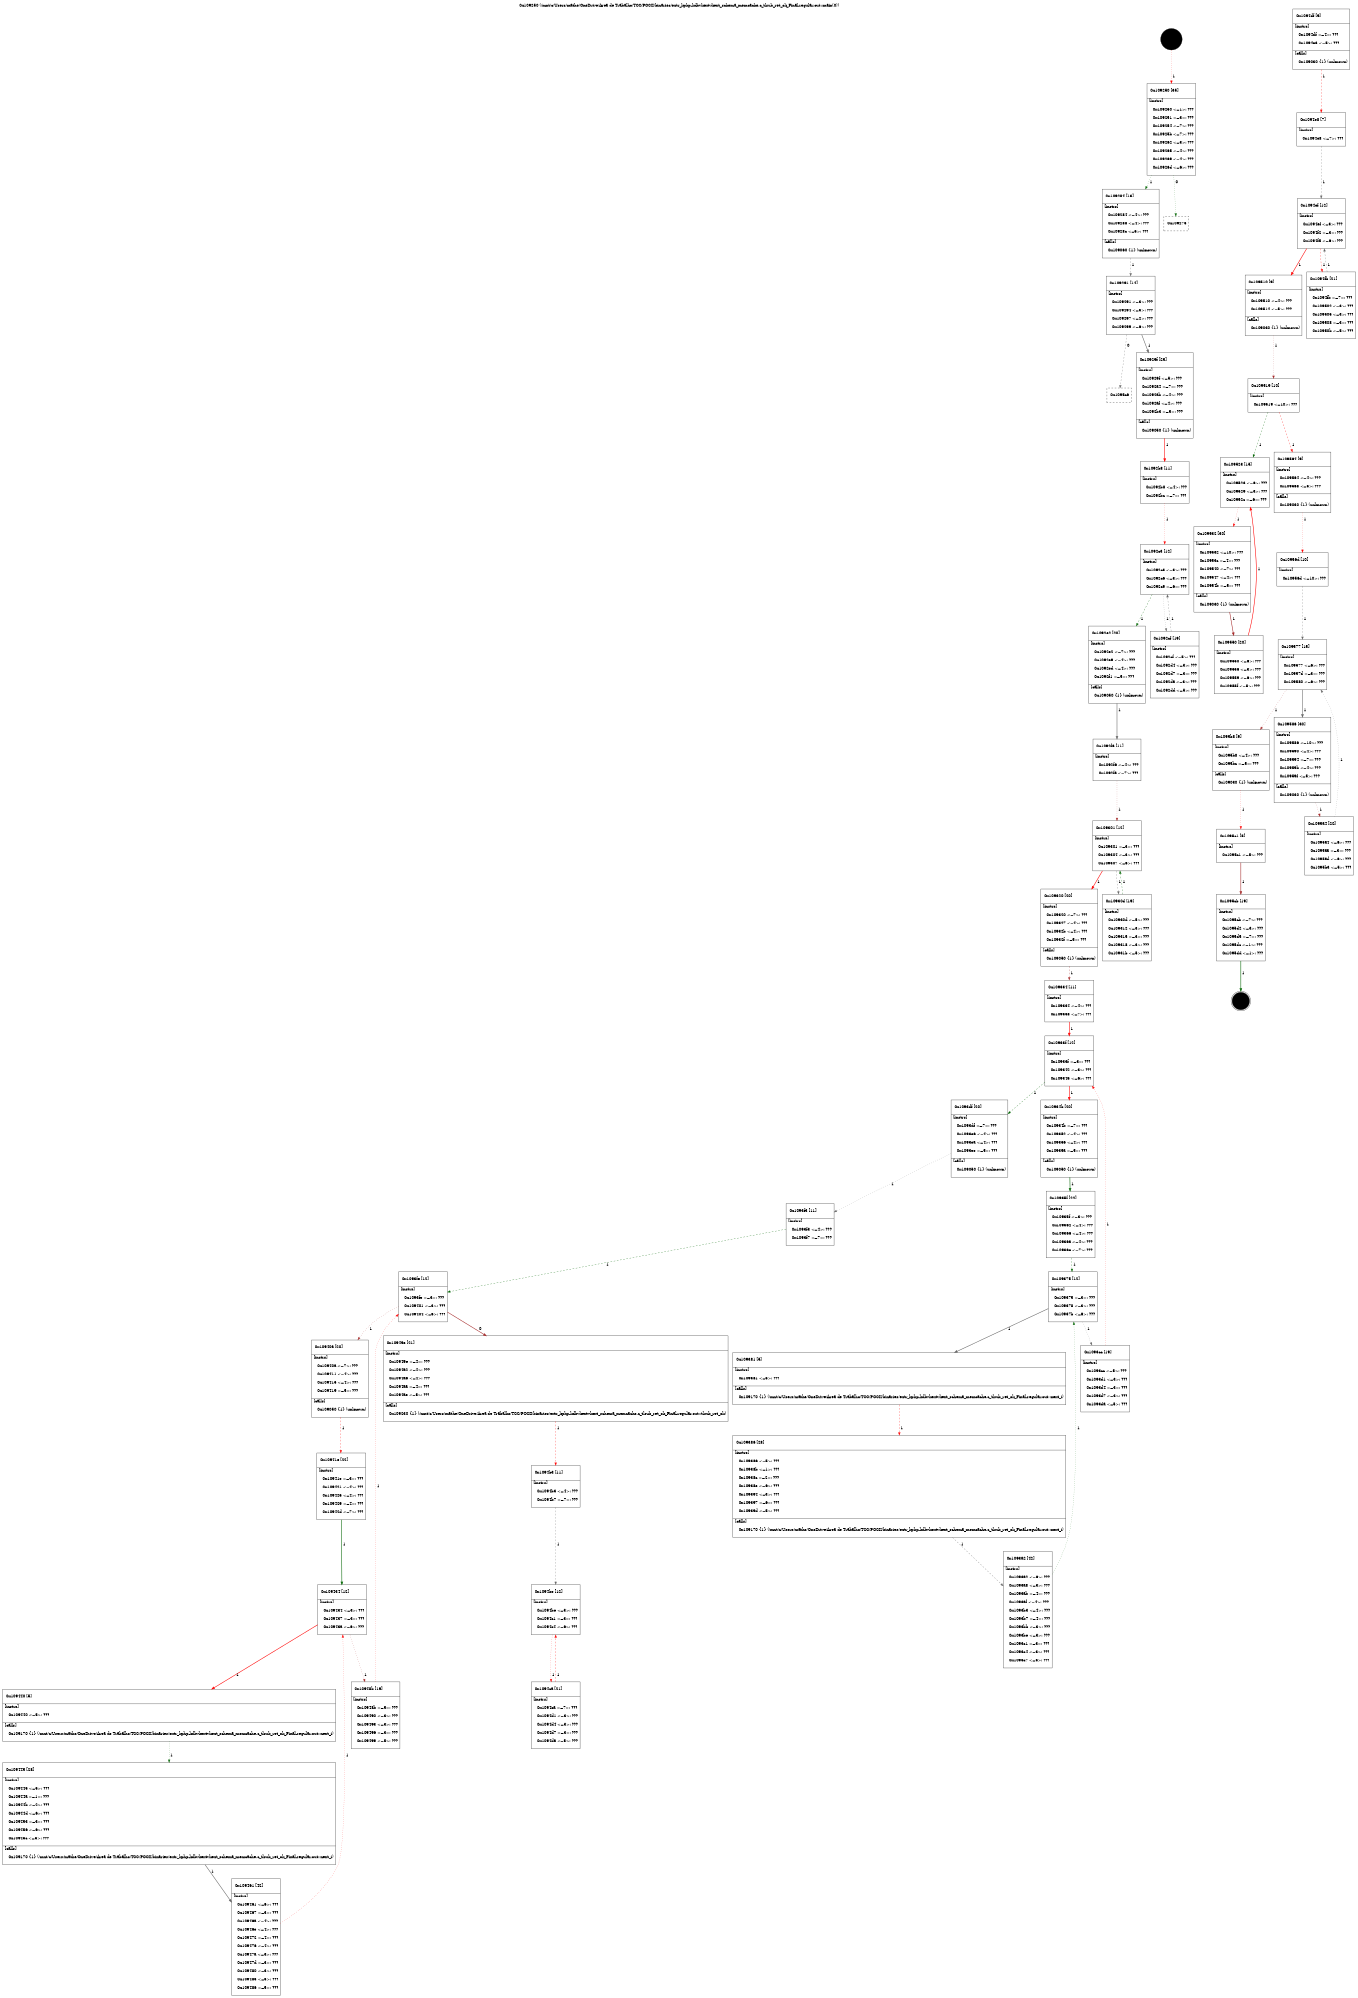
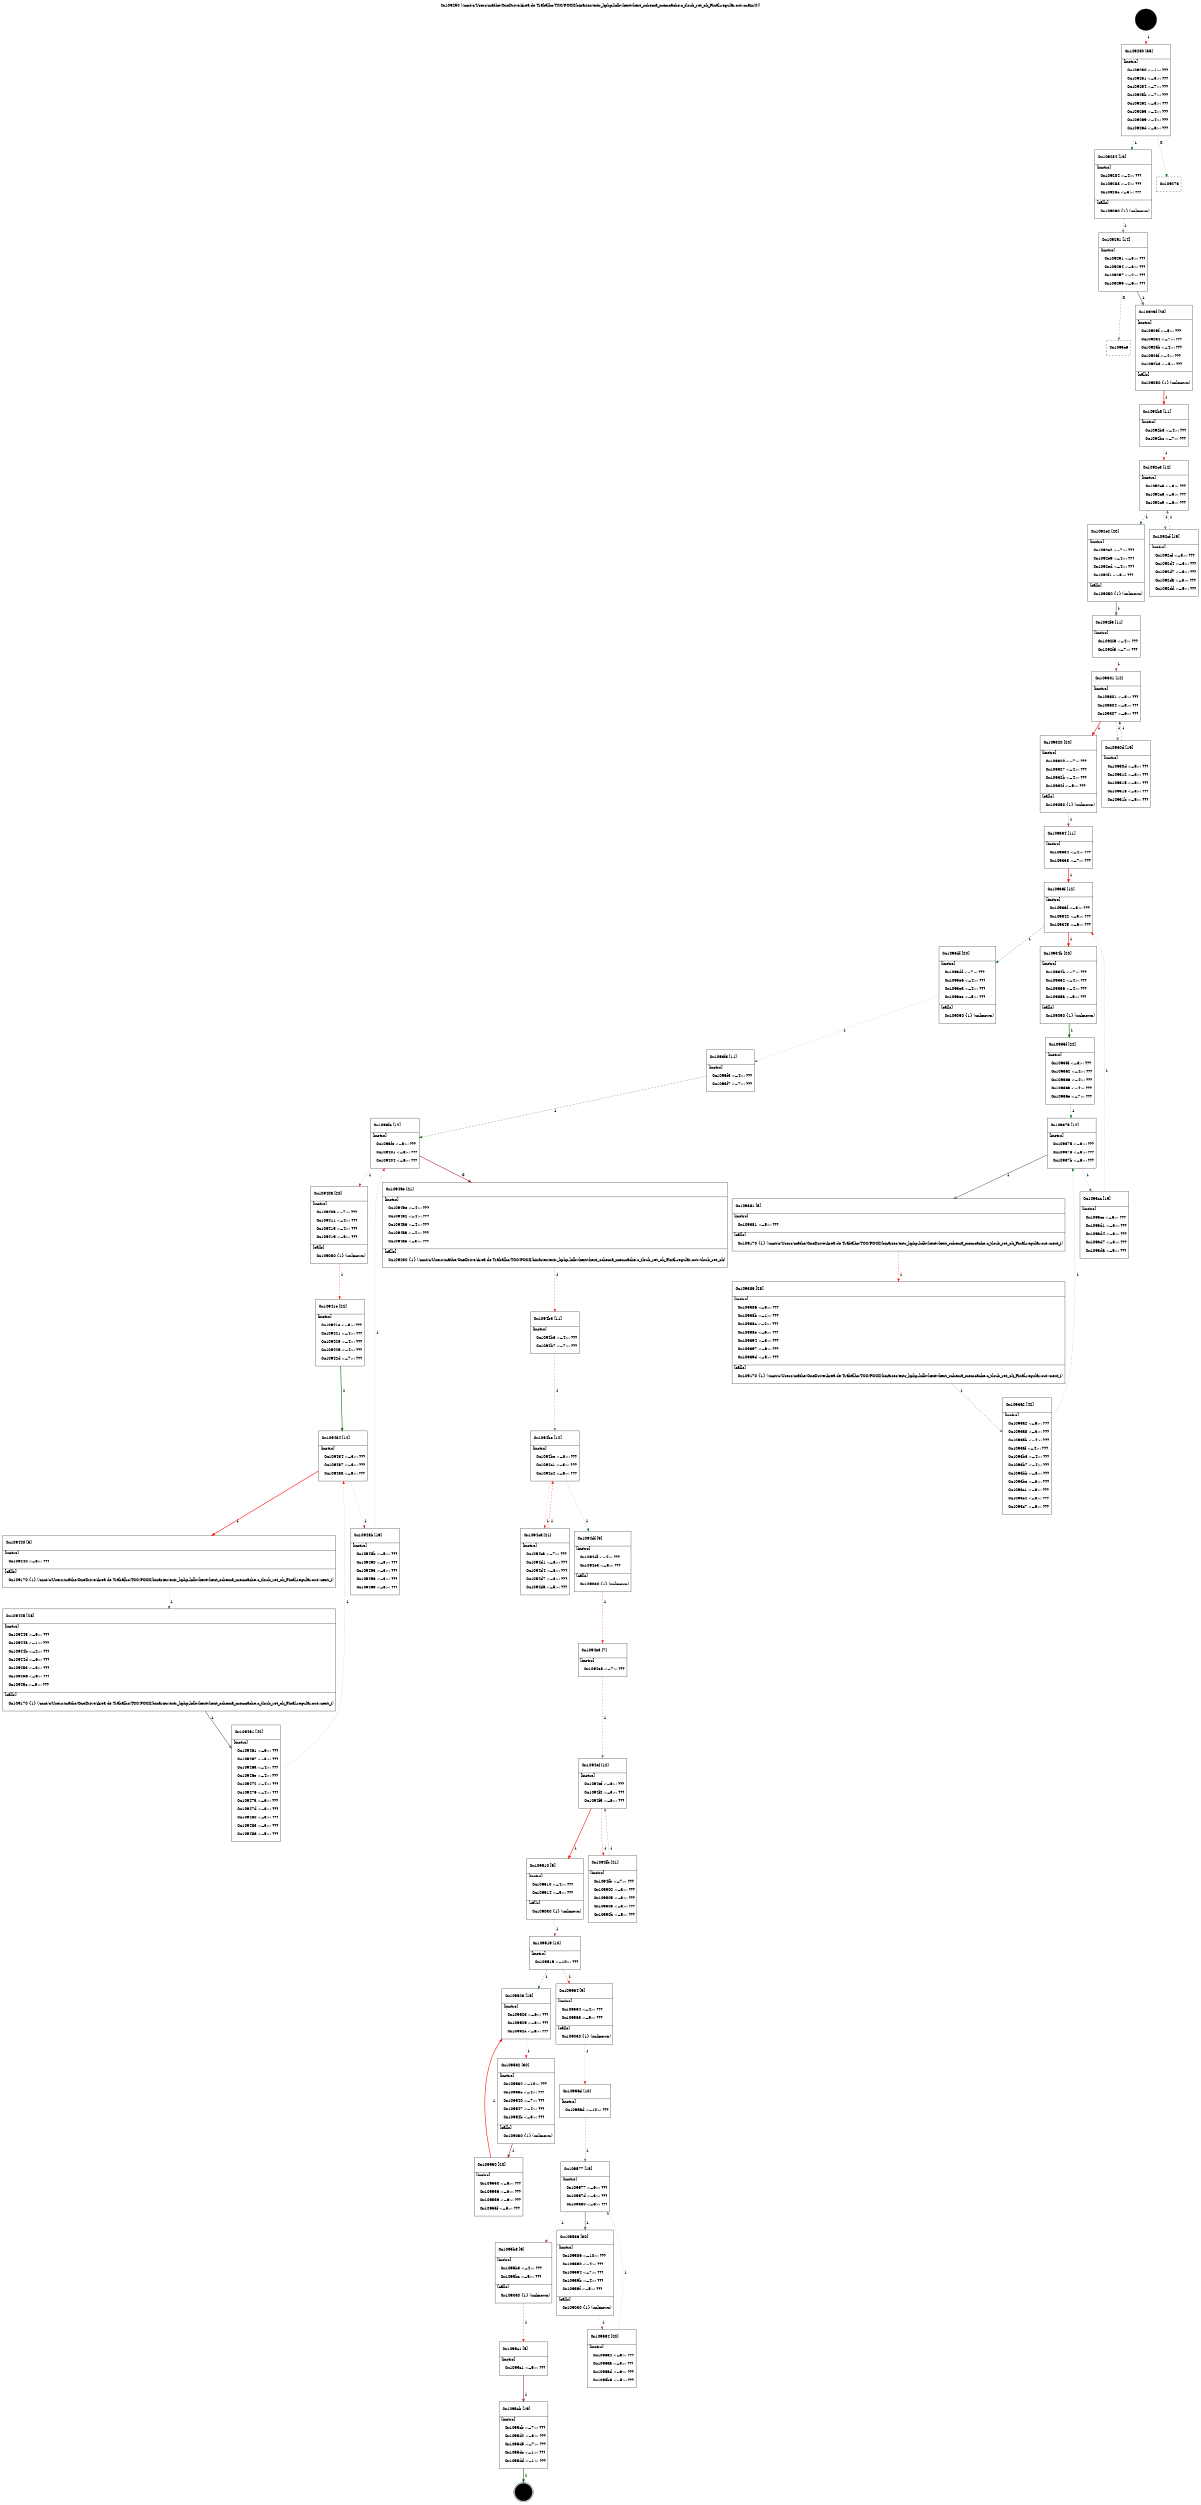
(1241, 808) -> (524, 2321)
none -> (577, 1505)
